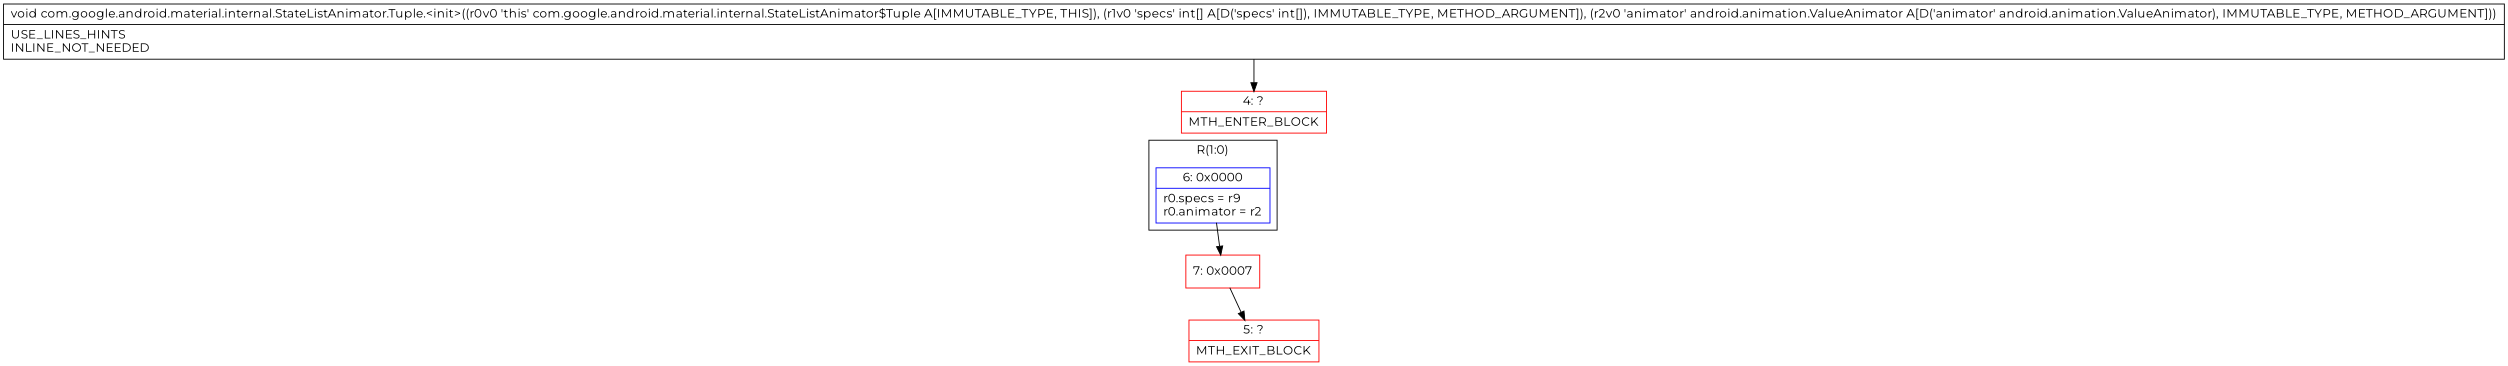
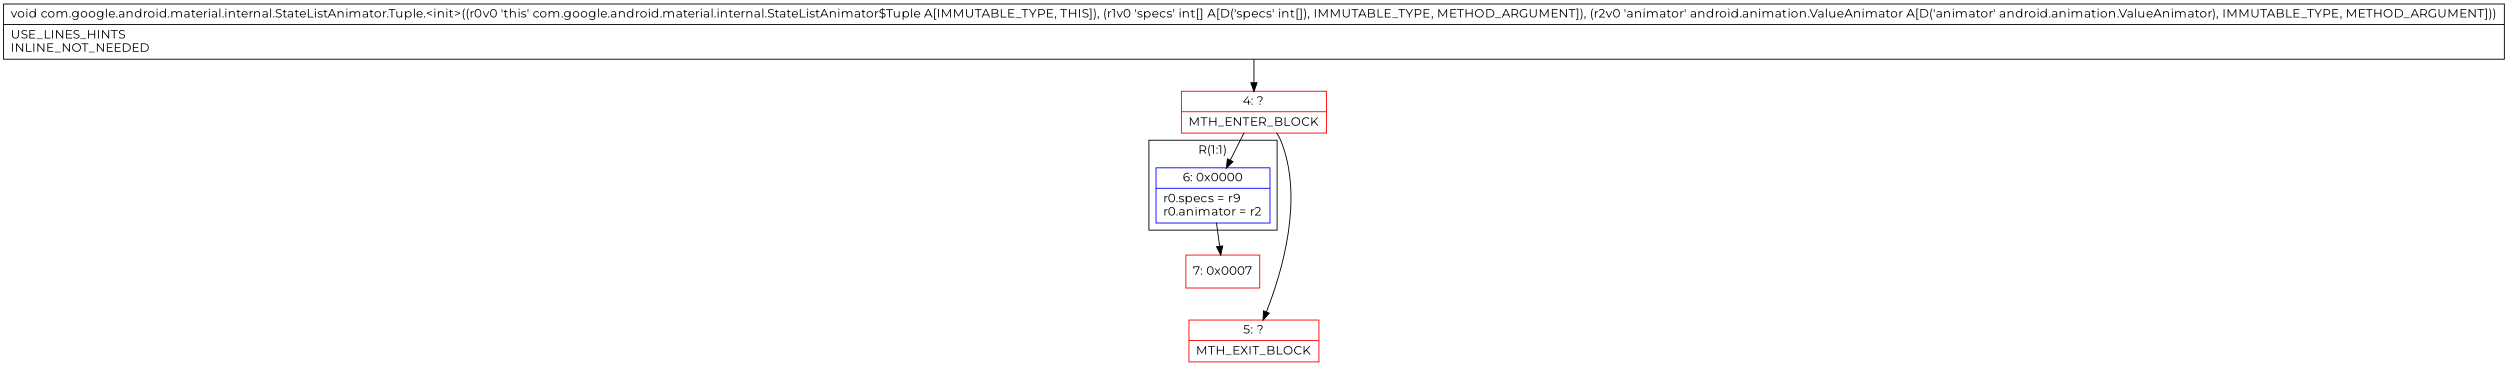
none -> (1237, 146)
(1213, 150) -> (1213, 150)
(1236, 300) -> (1289, 223)
